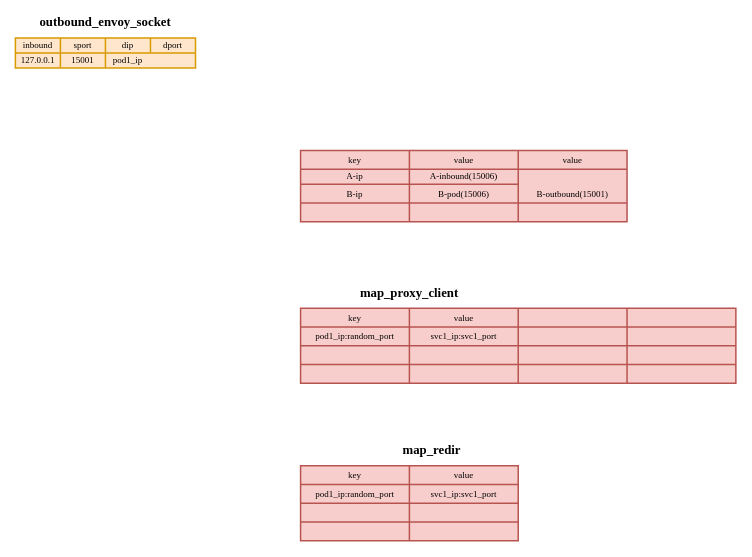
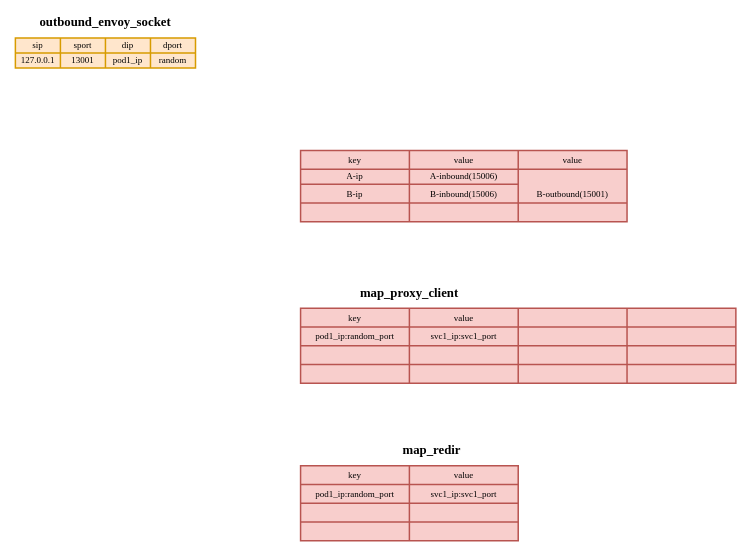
(38, 45) -> (38, 45)
(83, 60) -> (83, 60)
none -> (173, 60)
(464, 194) -> (464, 194)
